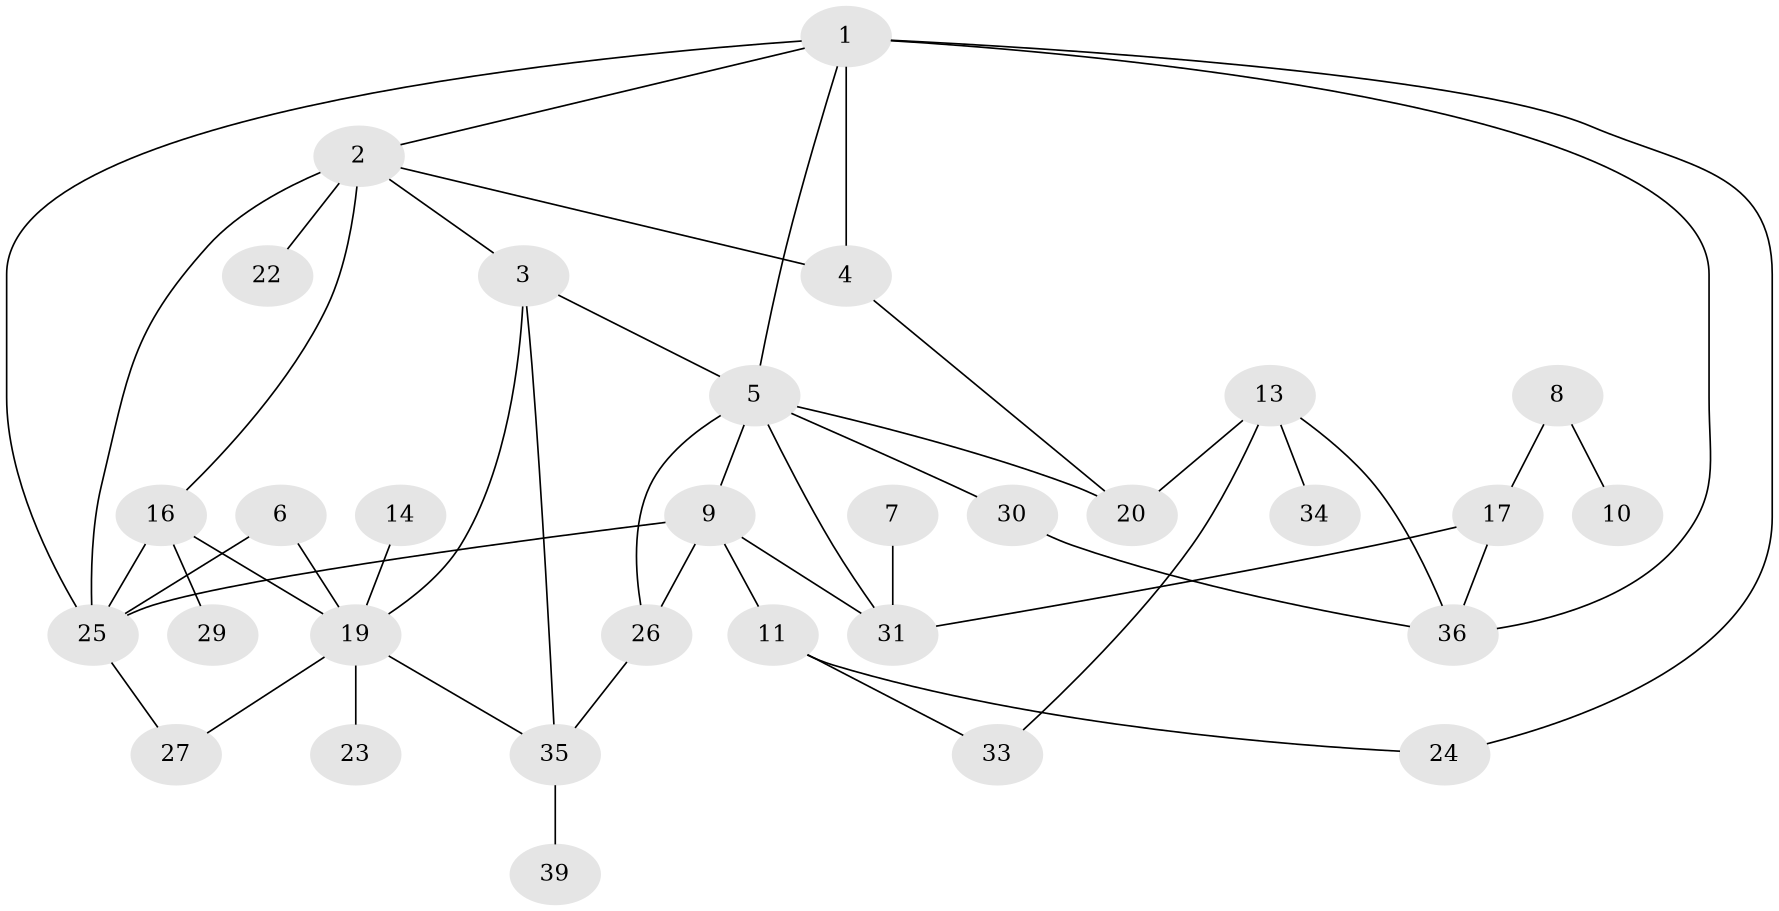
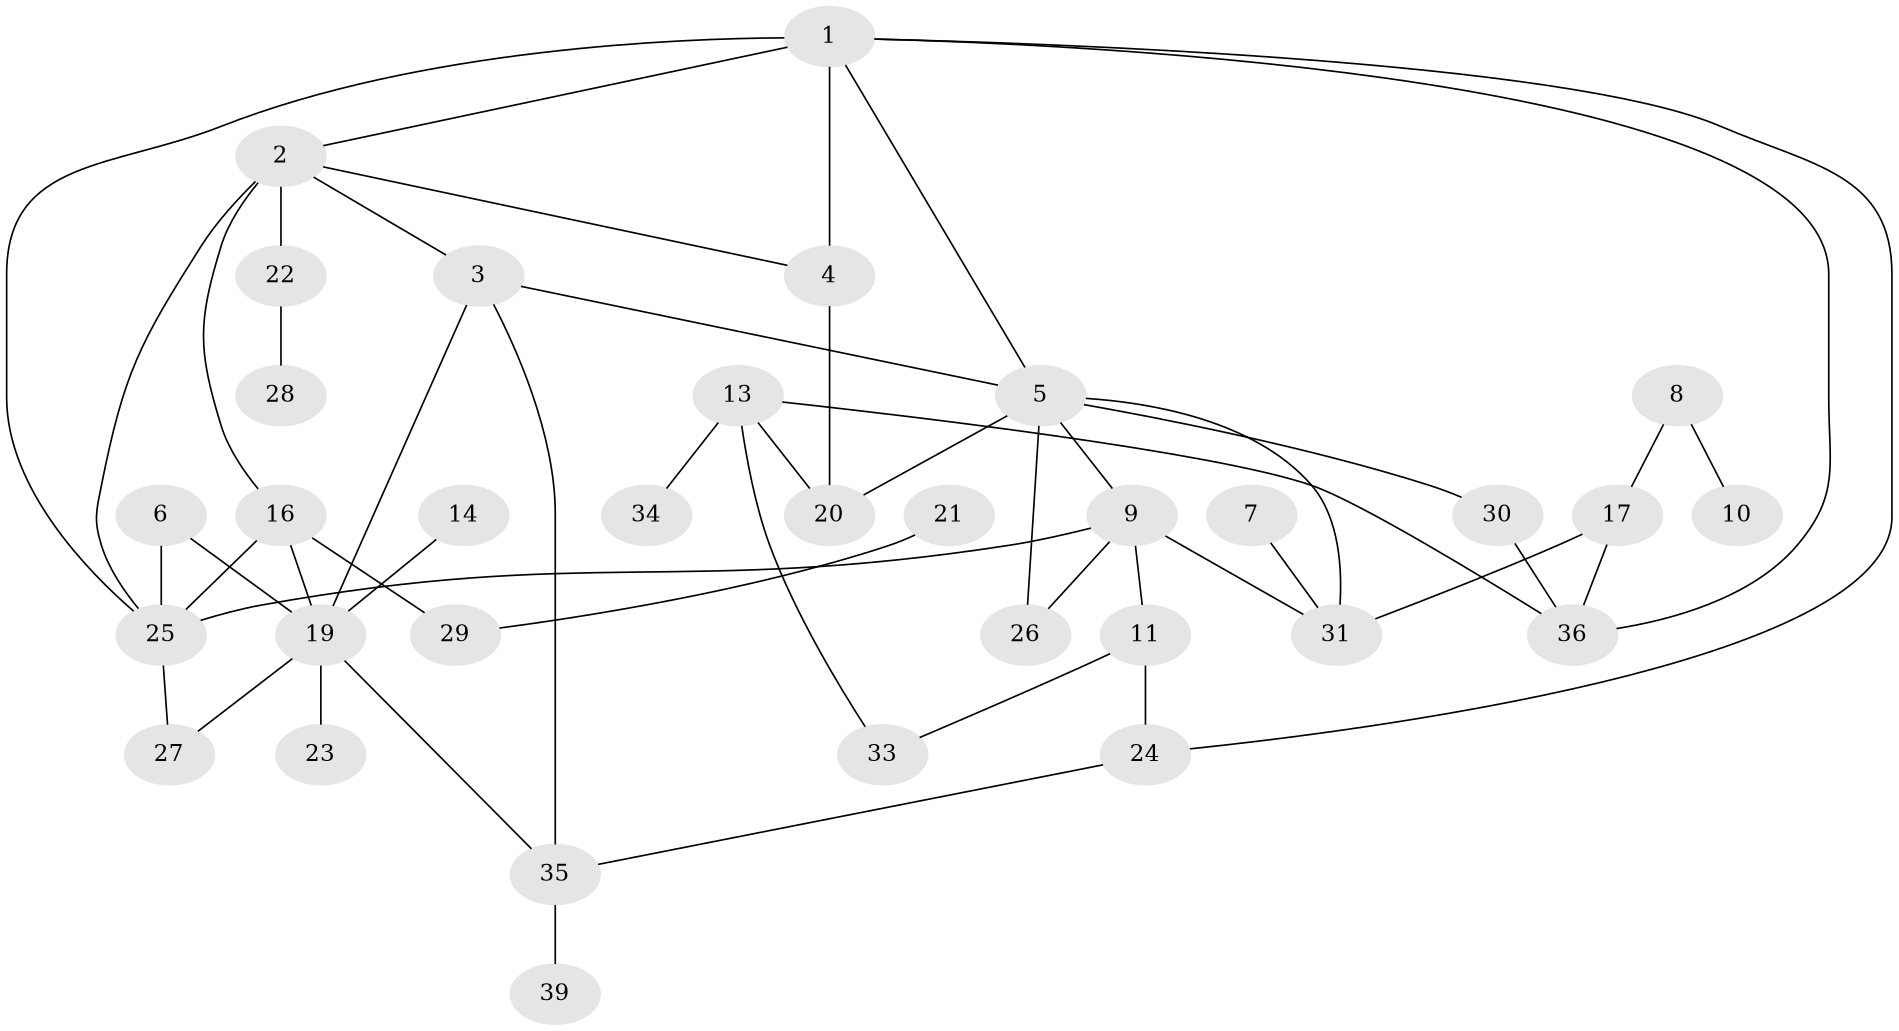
none -> (281, 396)
none -> (949, 515)
(601, 695) -> (851, 815)
